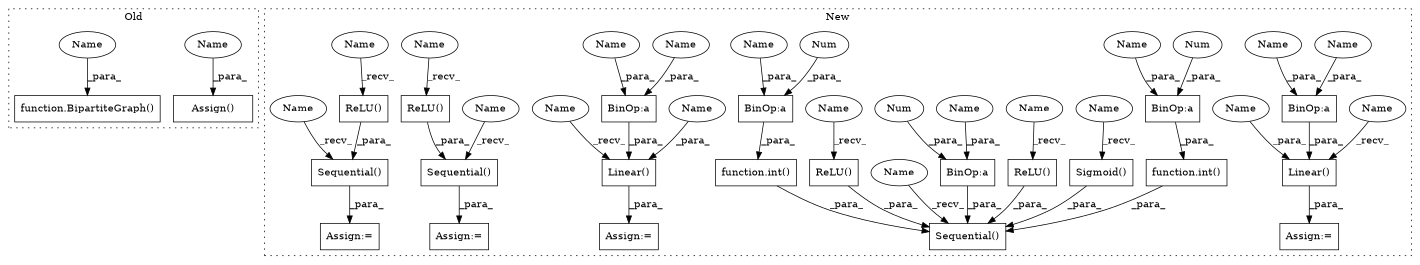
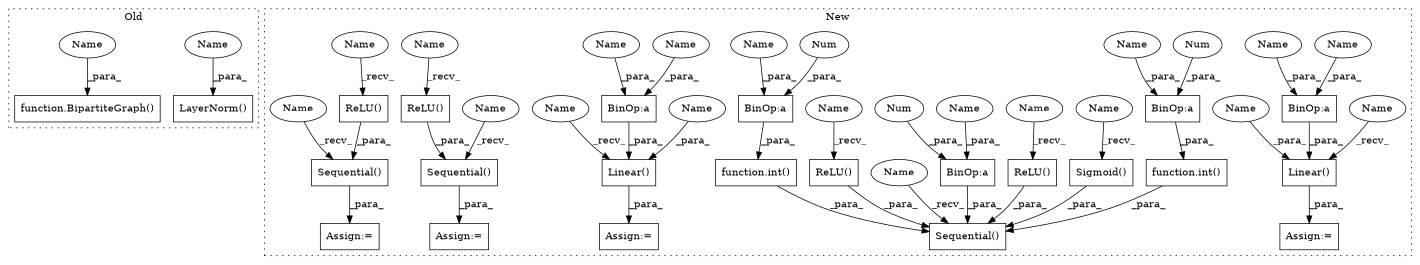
(213, 109) -> (213, 109)
